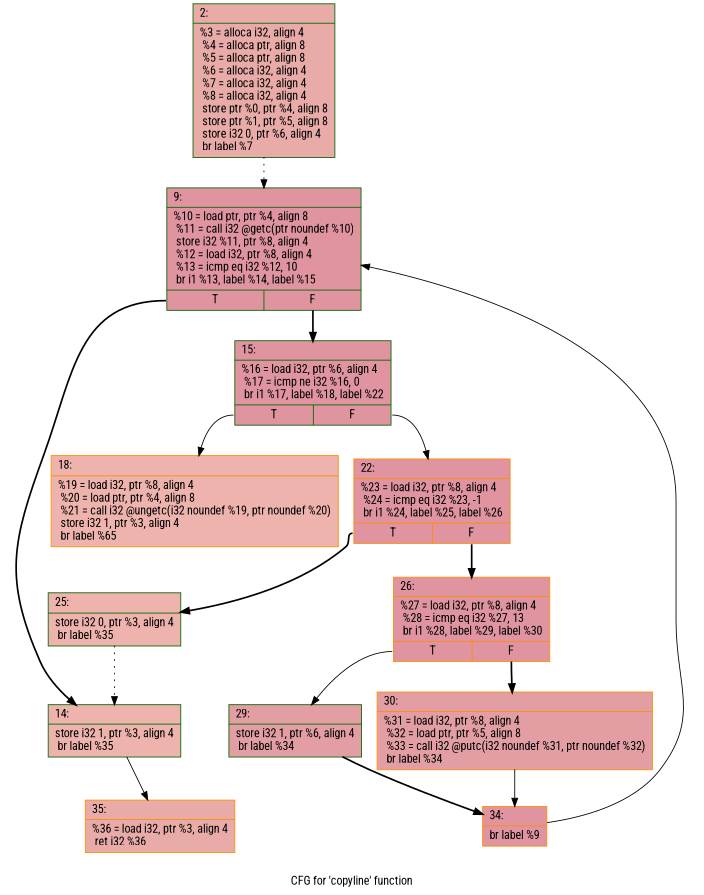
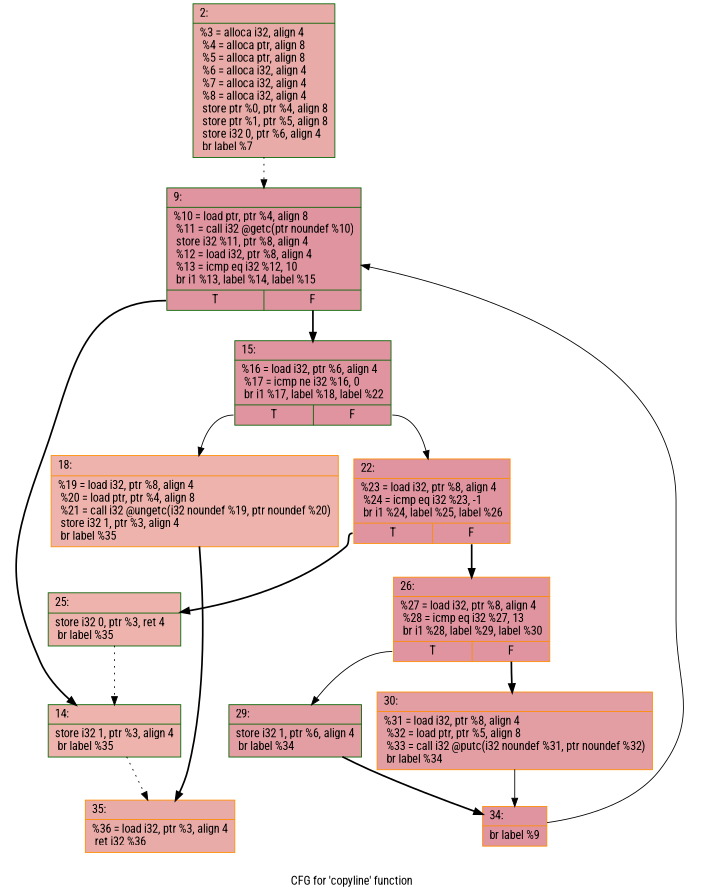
(87, 536) -> (87, 536)
(114, 623) -> (110, 623)
none -> (202, 671)
(135, 775) -> (135, 775)
